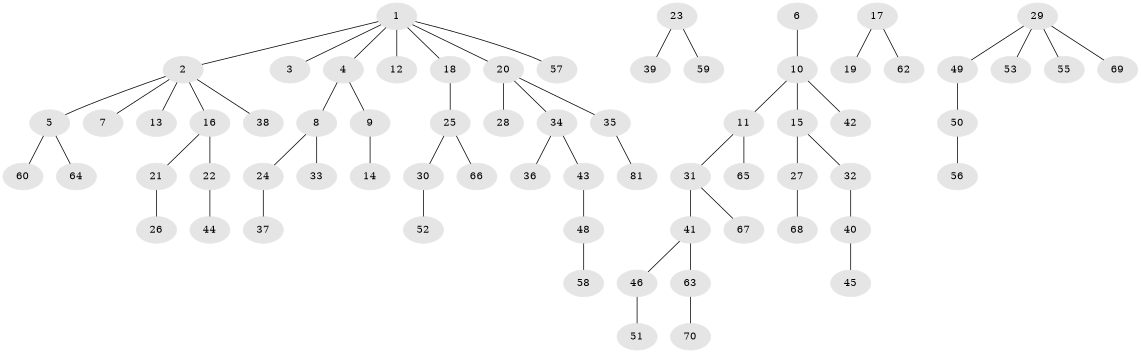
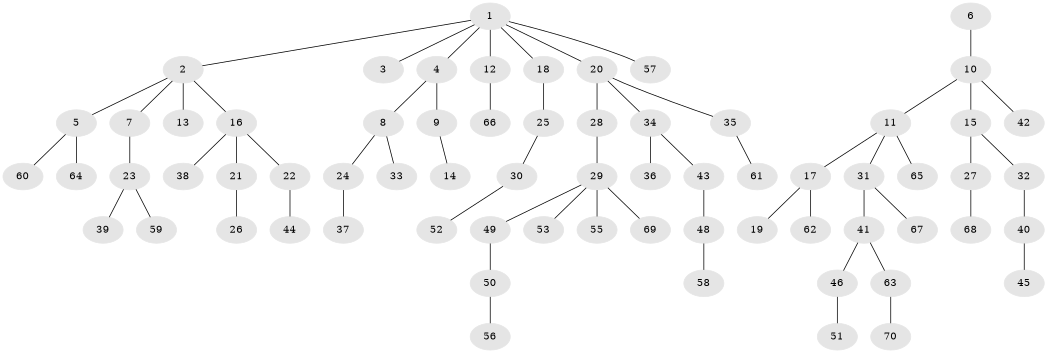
(223, 96) -> (210, 150)
none -> (130, 150)
(464, 150) -> (490, 96)
none -> (597, 150)
none -> (851, 150)
(637, 177) -> (757, 177)
